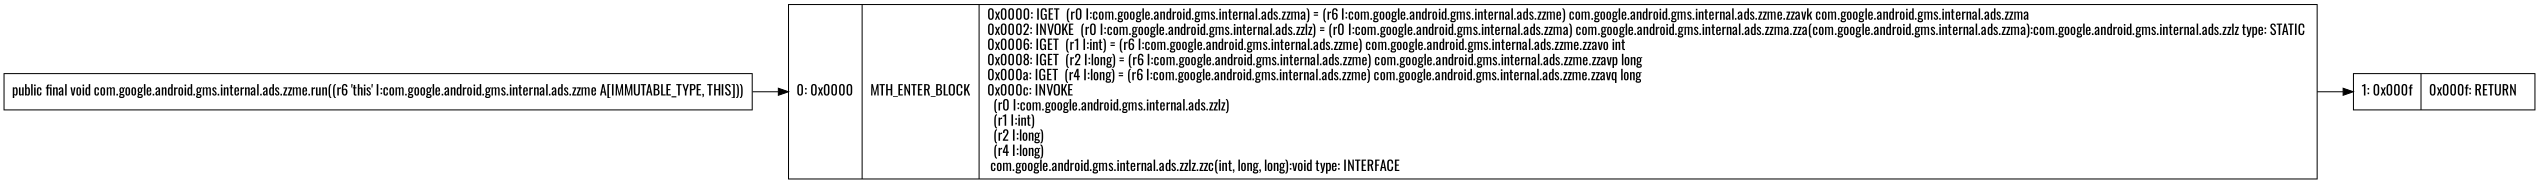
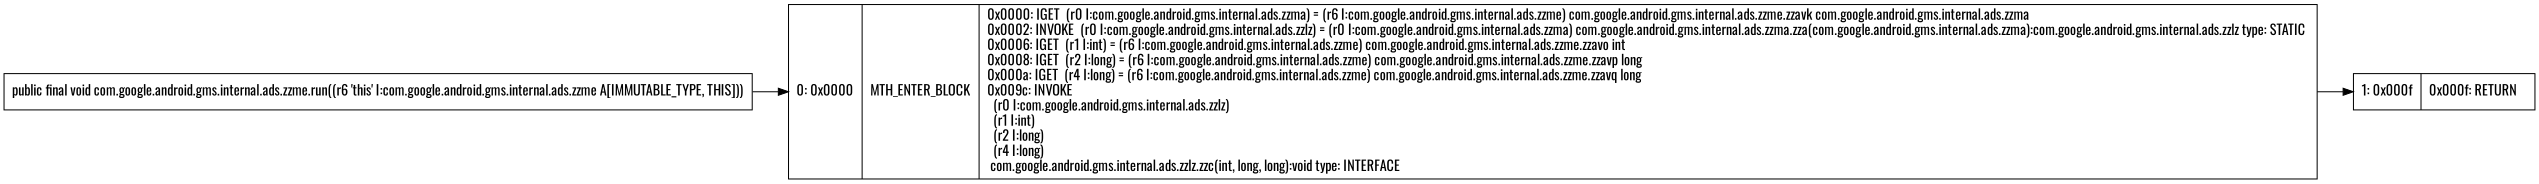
(1034, 91) -> (1033, 91)
